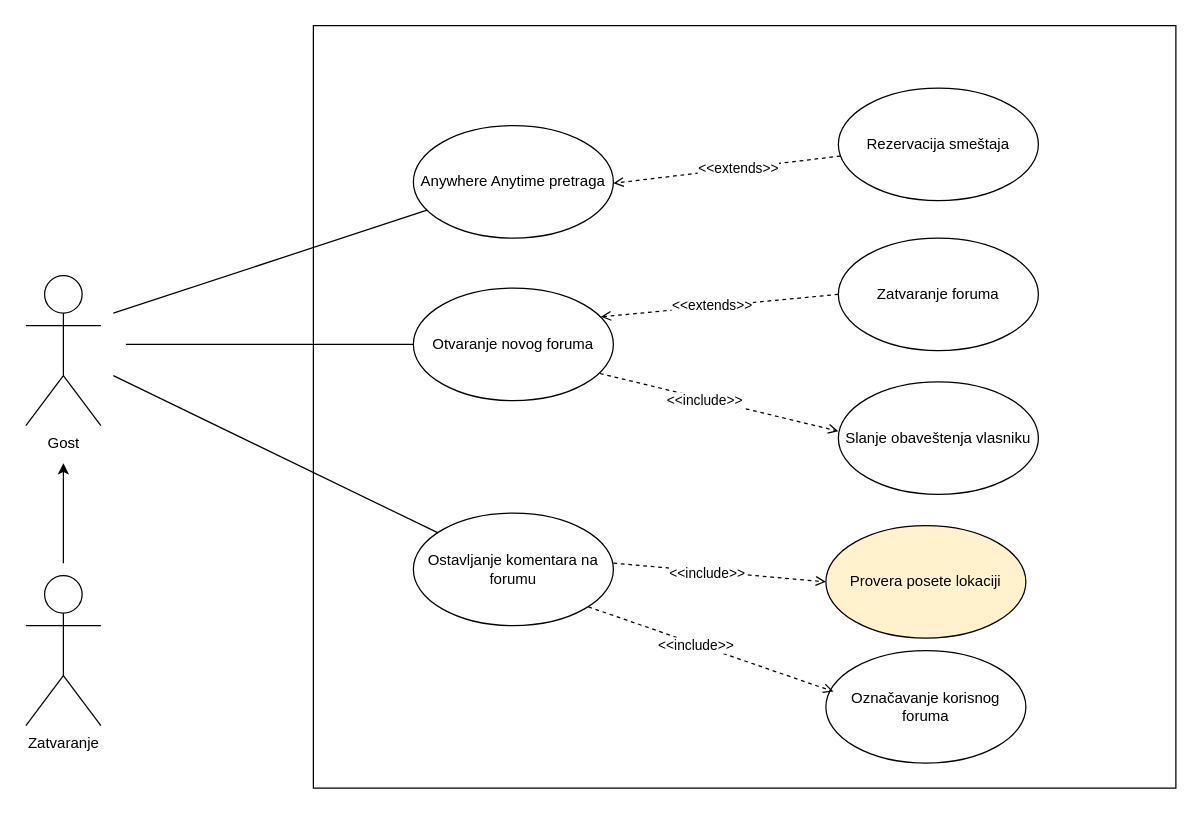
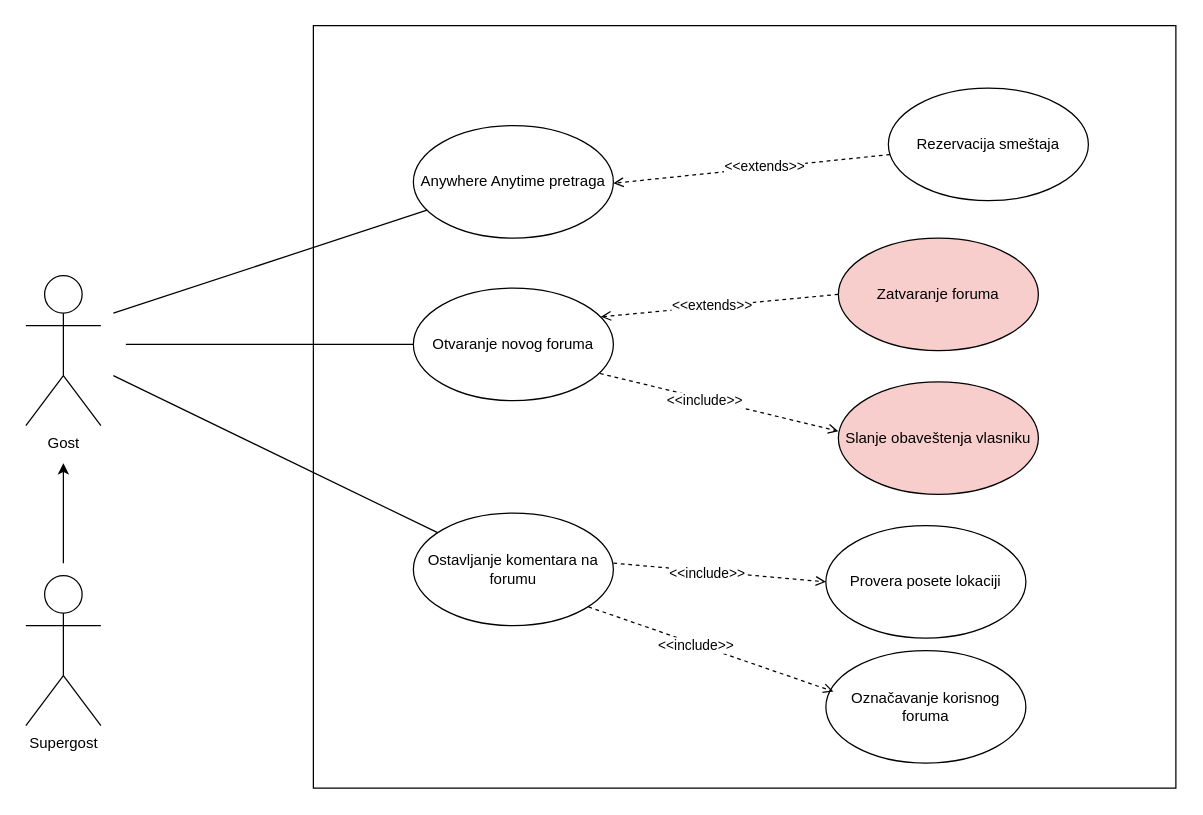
(938, 144) -> (988, 144)
(938, 294) -> (938, 294)
(938, 438) -> (938, 438)
(926, 582) -> (926, 582)
(64, 743) -> (64, 743)
